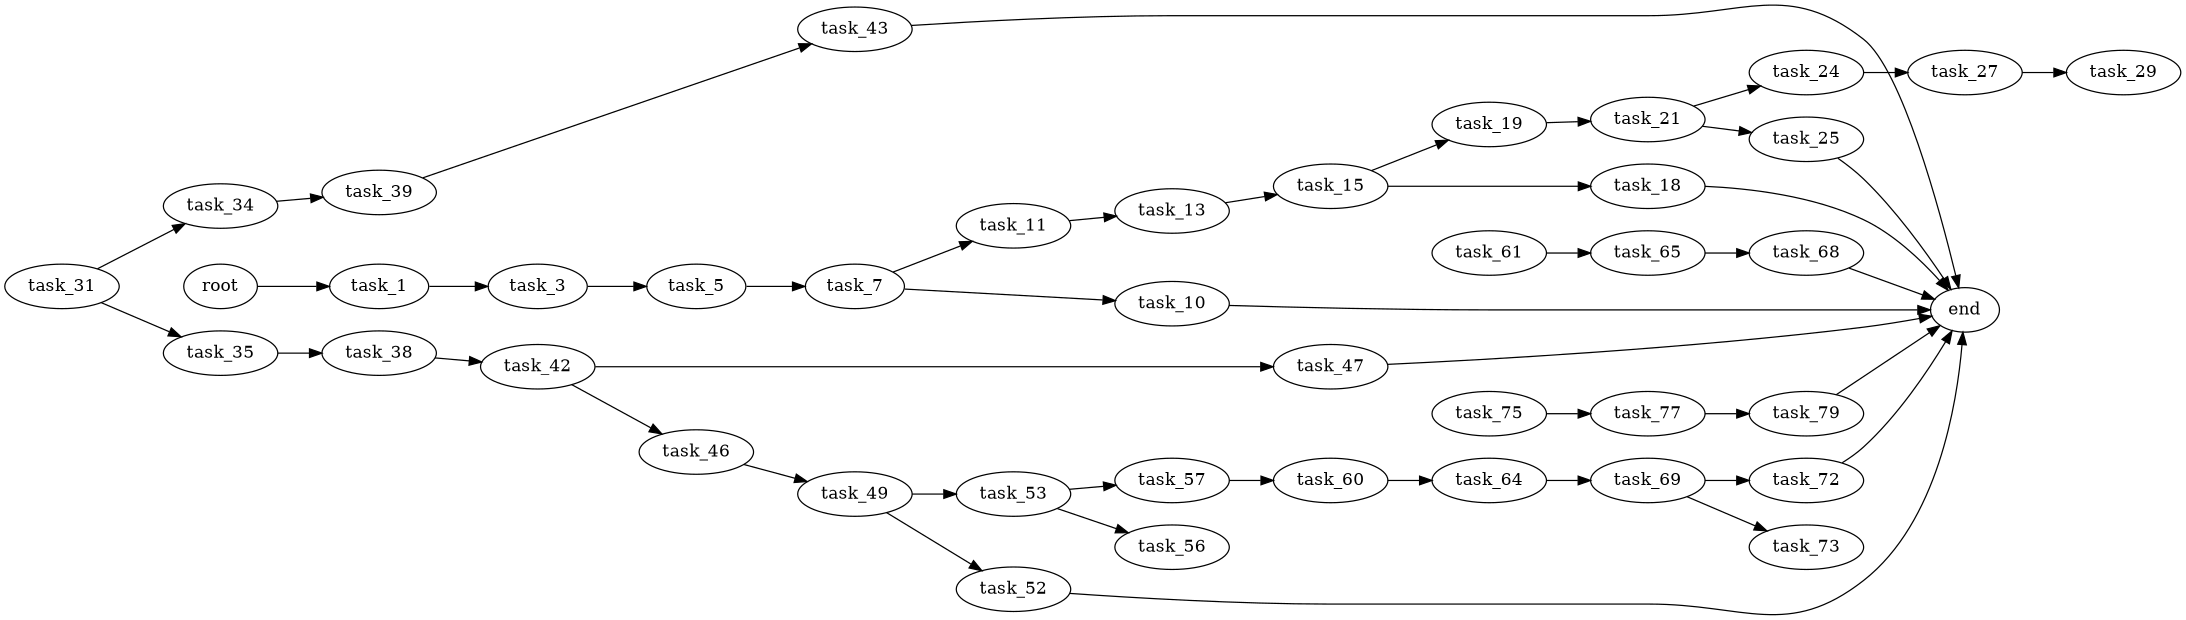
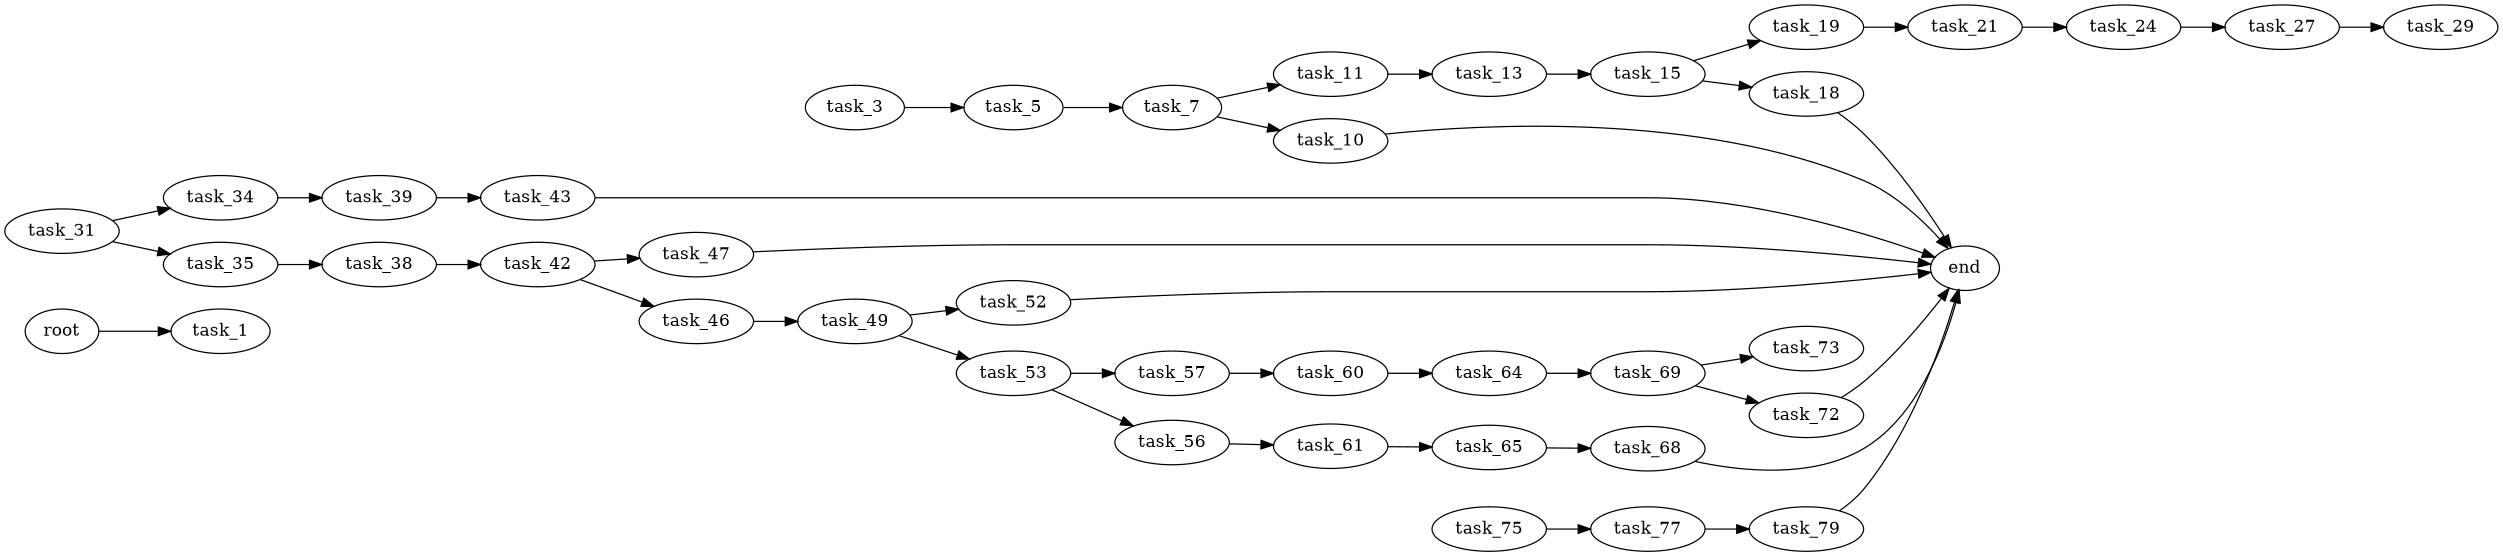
(1806, 139) -> none
(452, 286) -> none
none -> (1245, 444)
